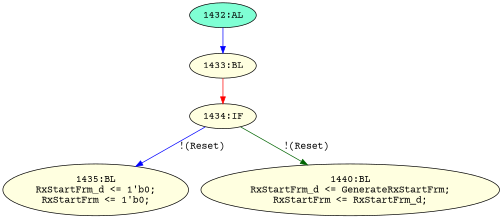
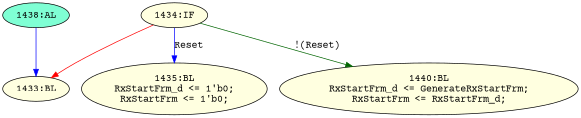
(223, 15) -> (36, 15)
(223, 88) -> (104, 48)
(202, 146) -> (189, 45)
